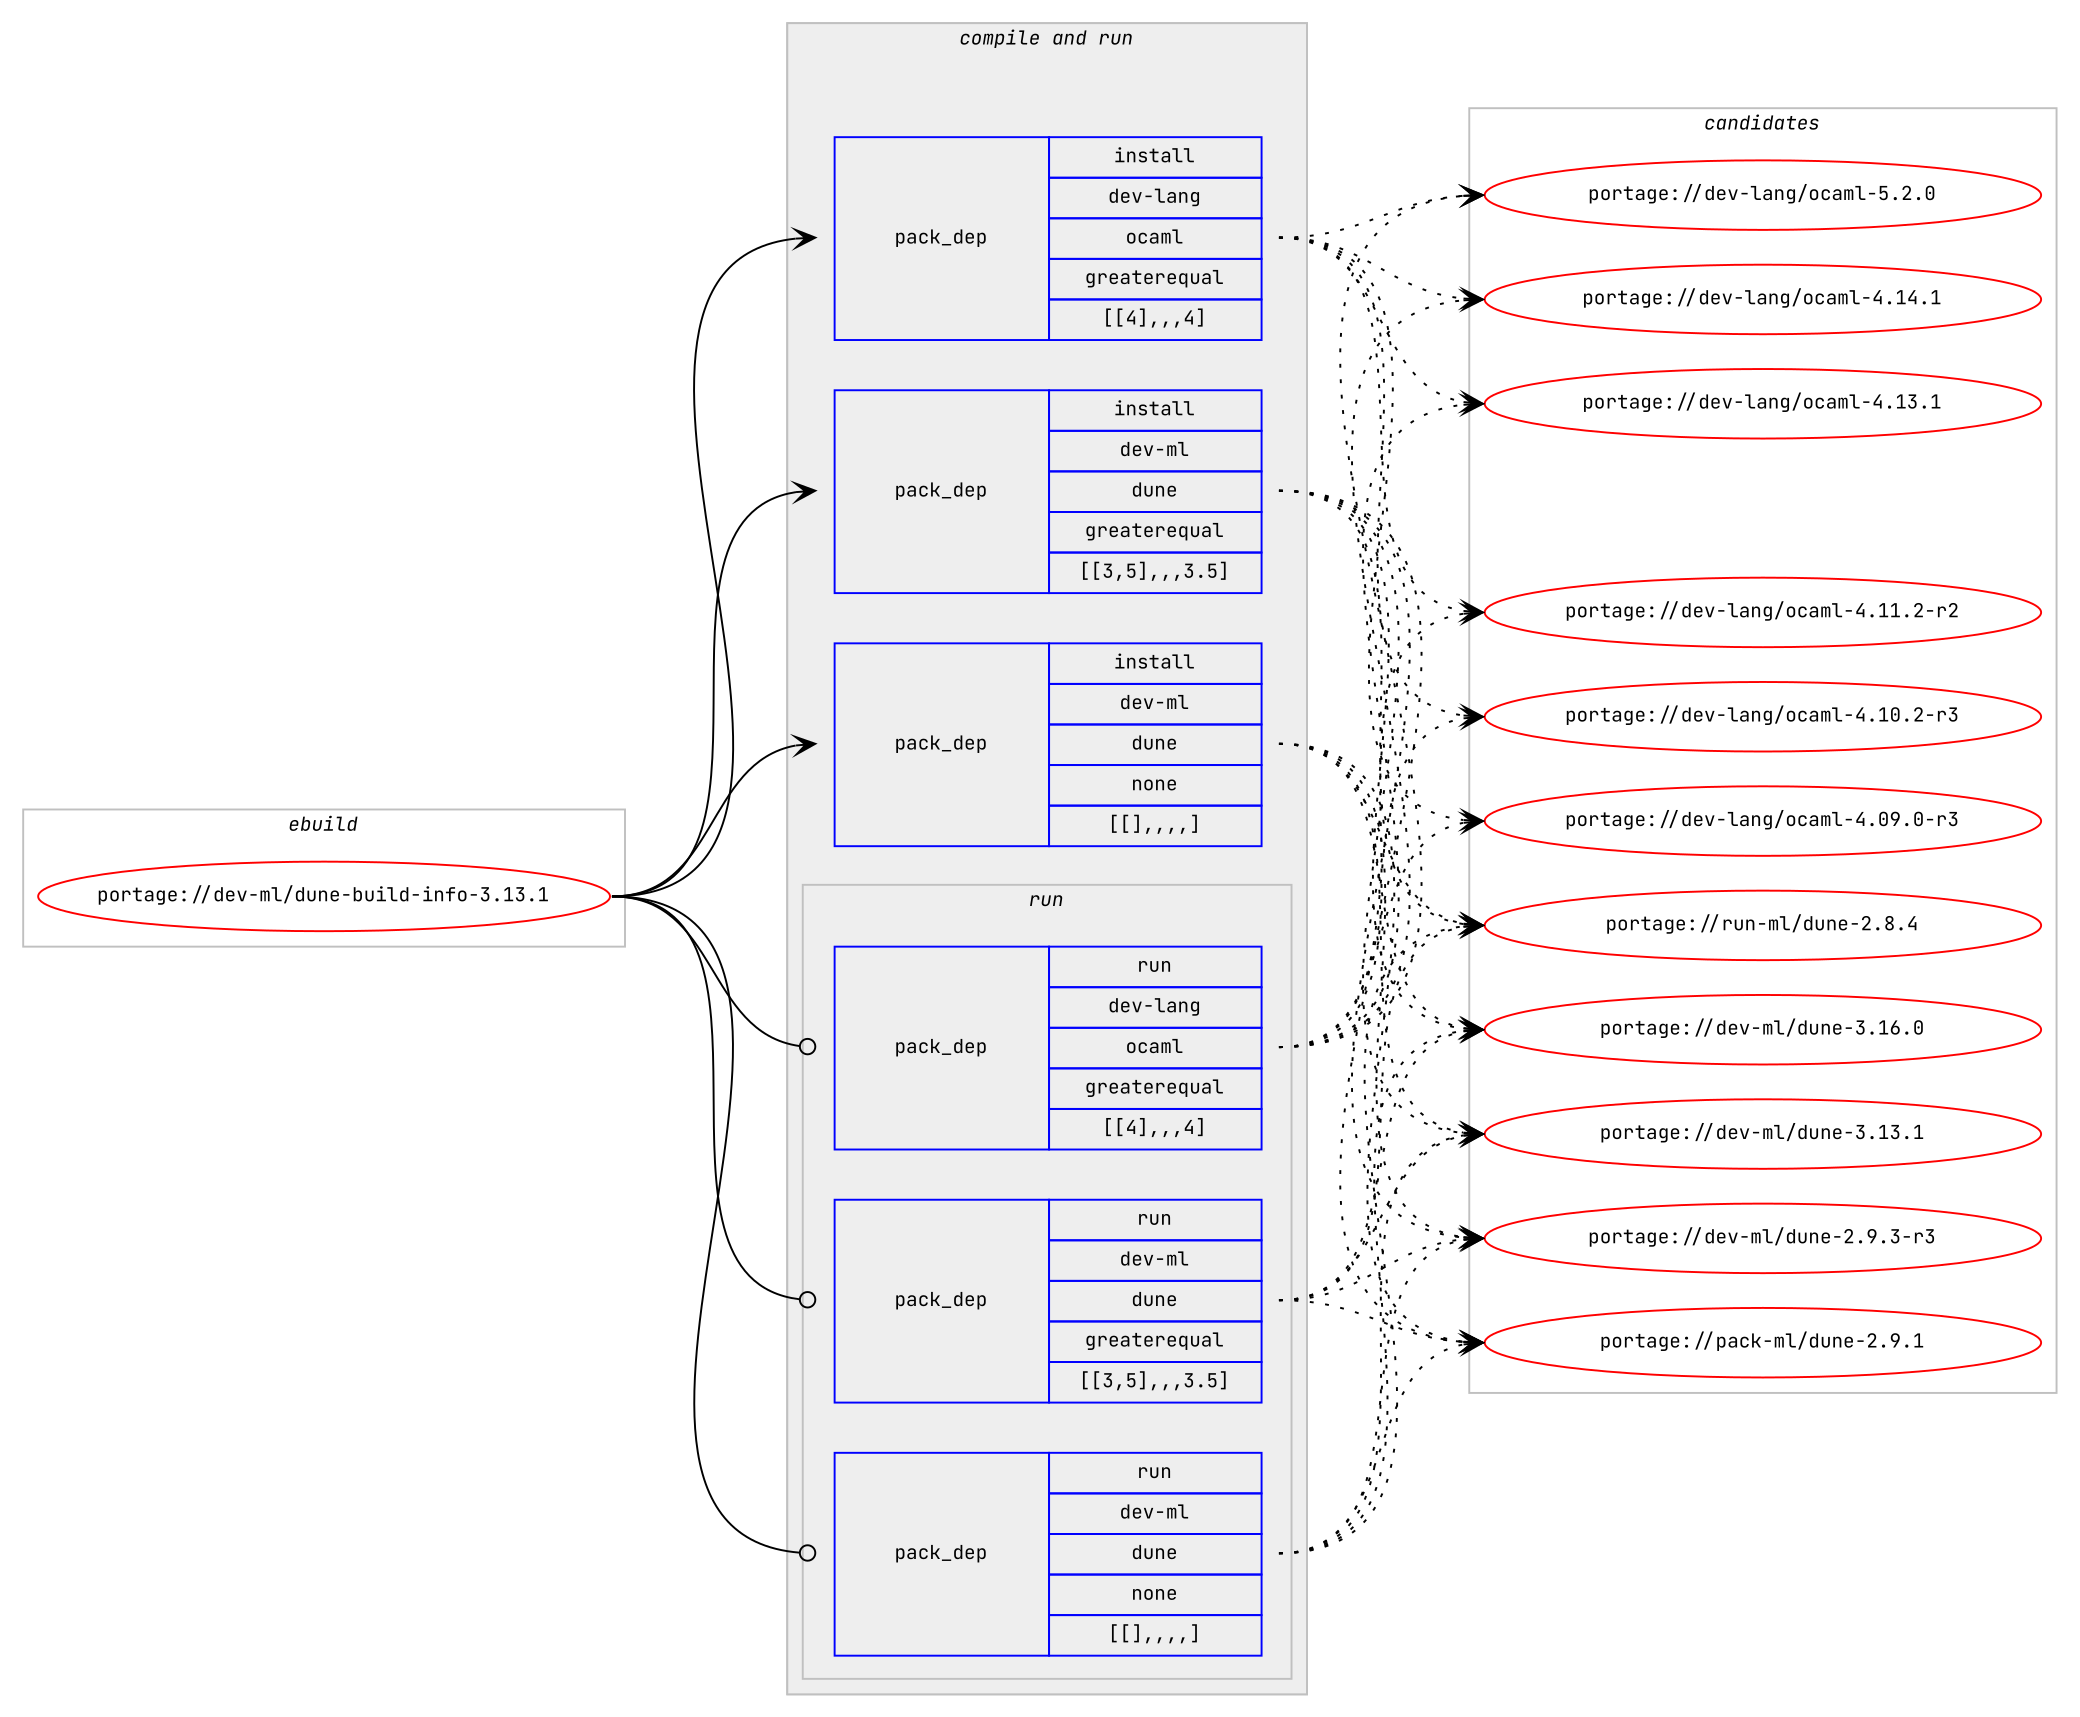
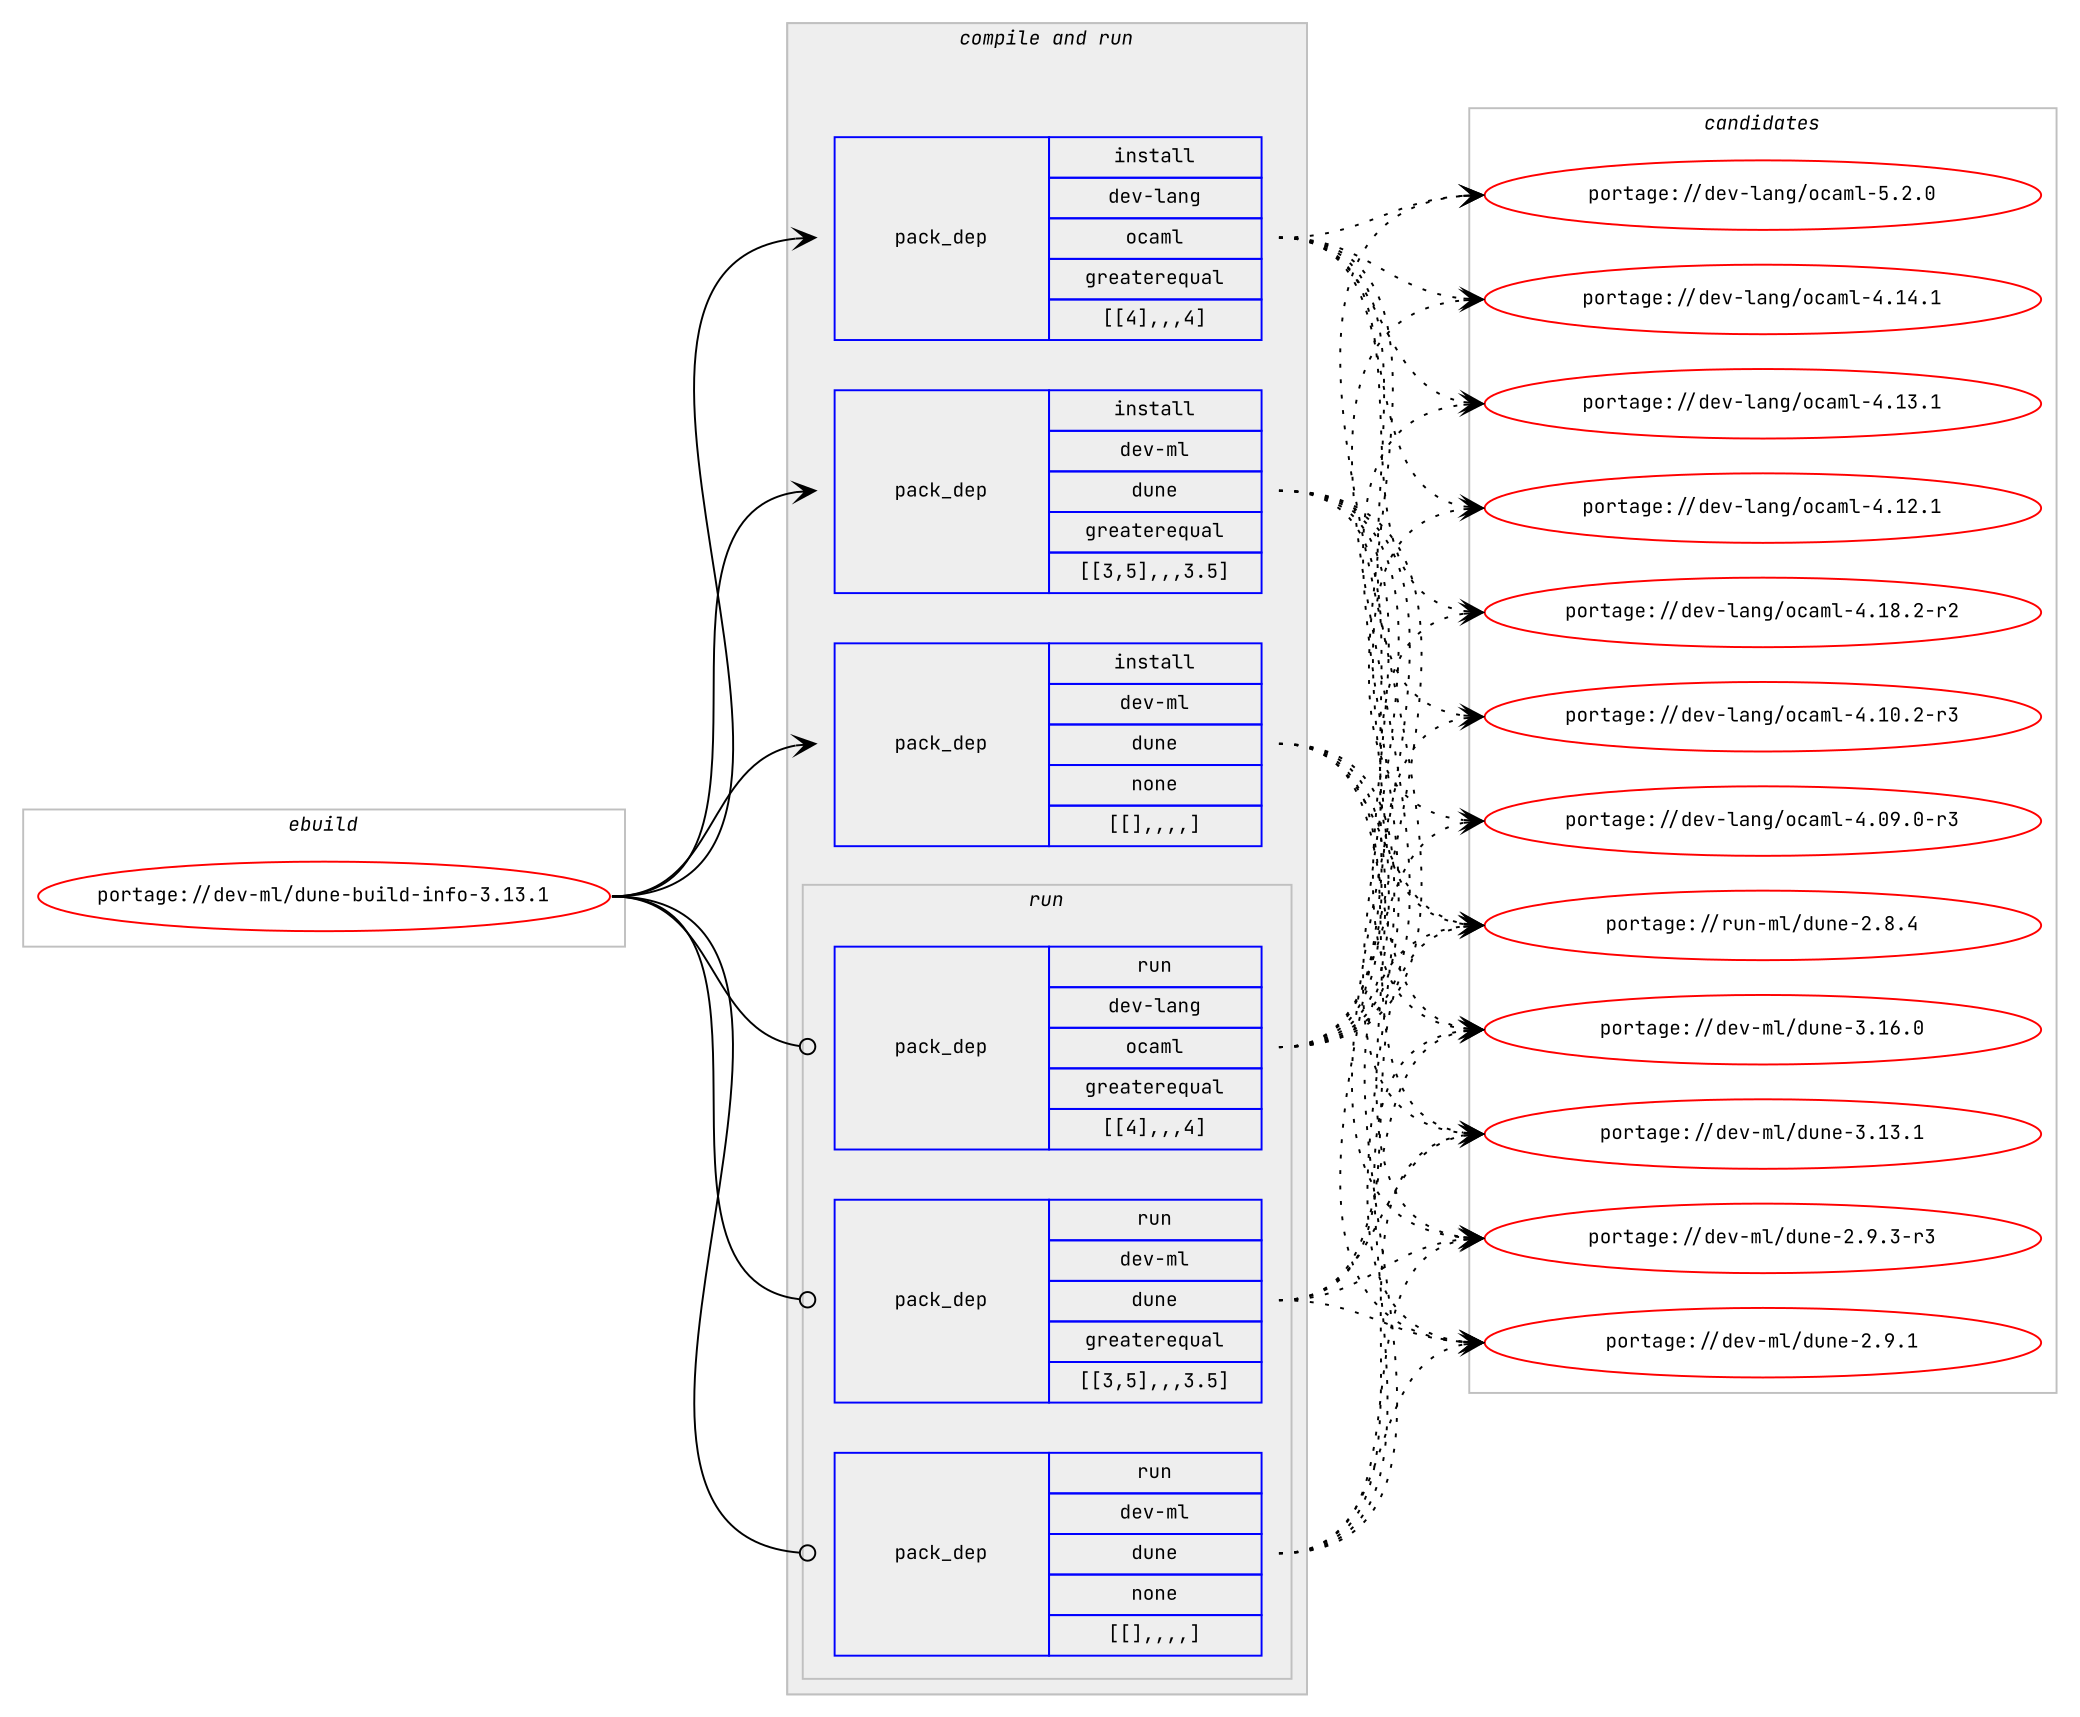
none -> (1763, 508)
(1763, 612) -> (1763, 612)
(1763, 1343) -> (1763, 1343)
